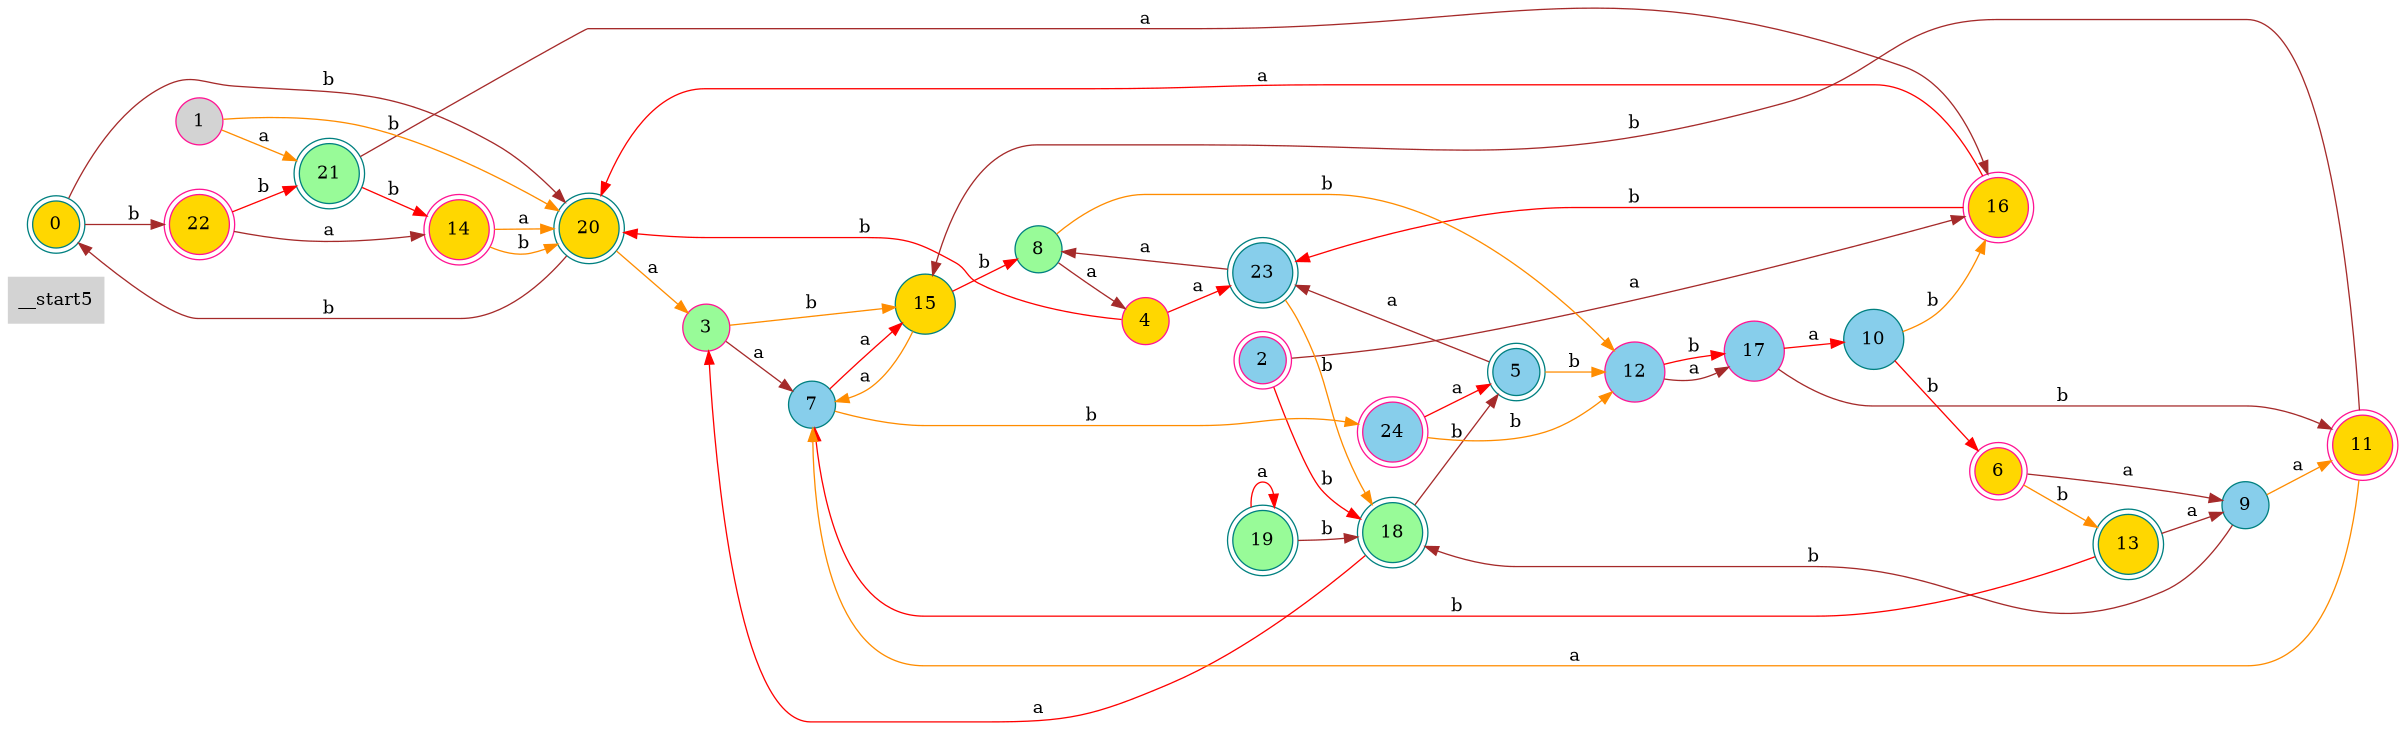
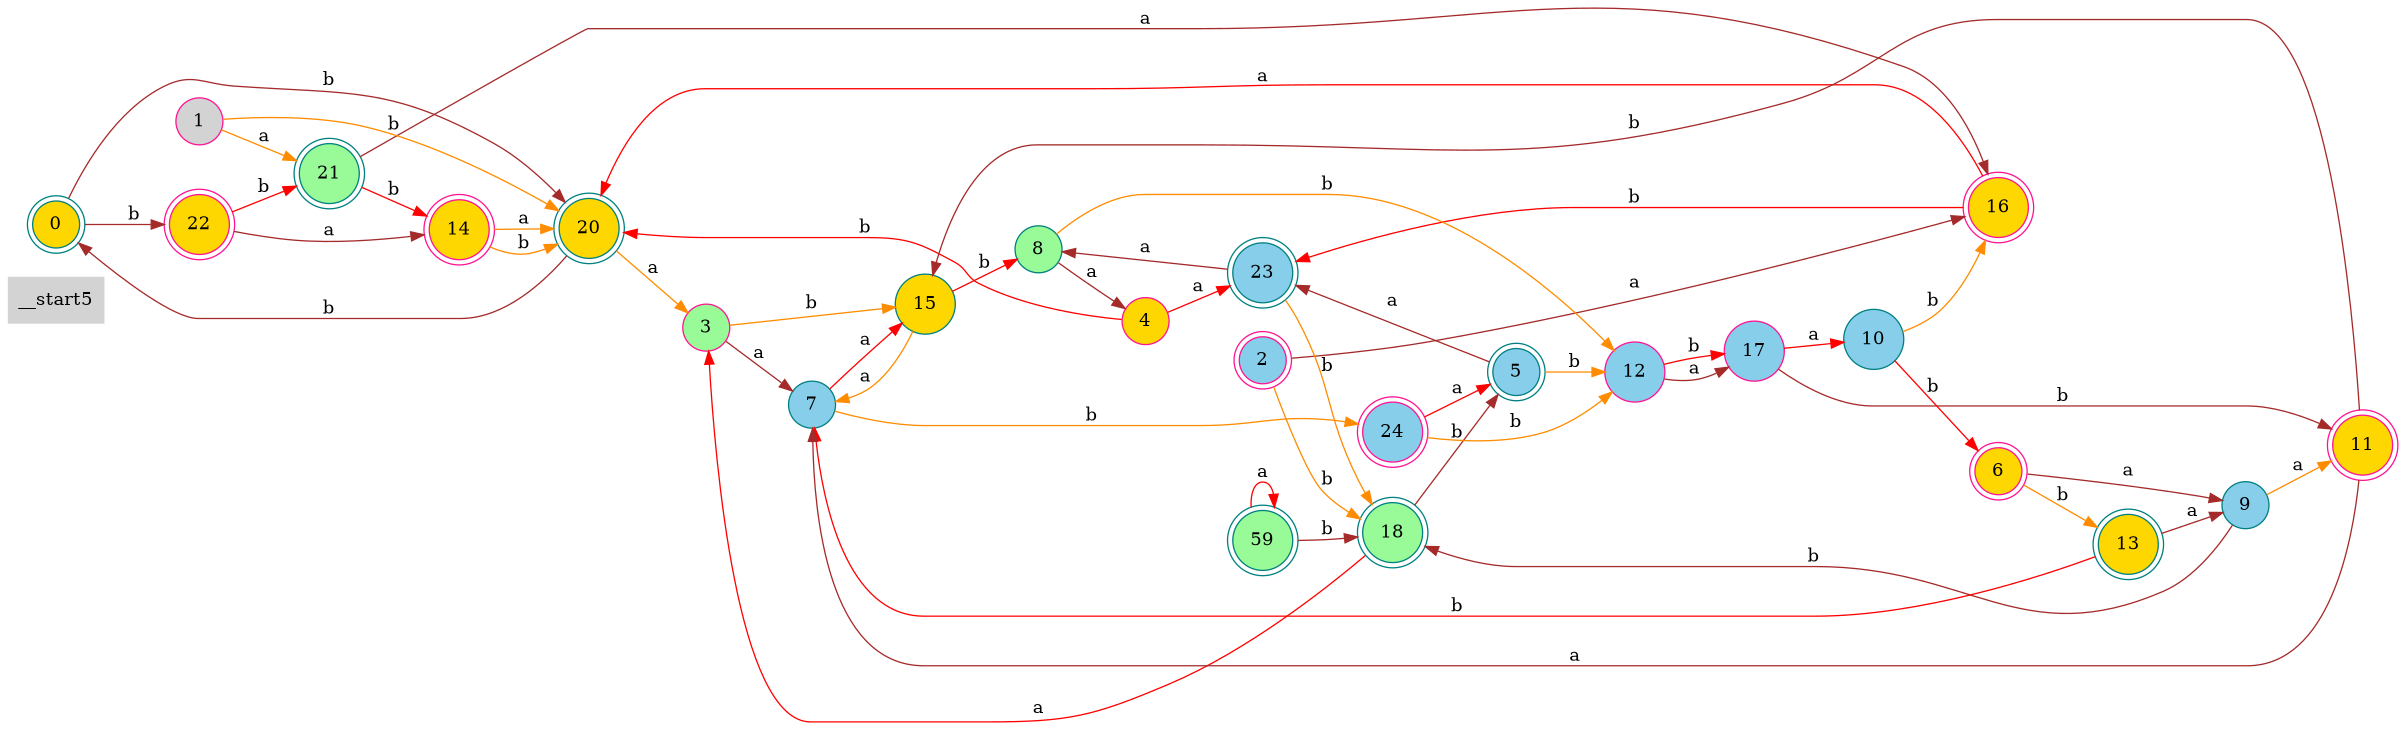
(1302, 456) -> (1302, 456)
(1263, 540) -> (1263, 540)
(1566, 666) -> (1566, 666)
